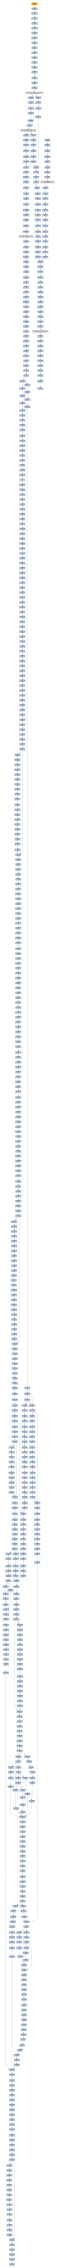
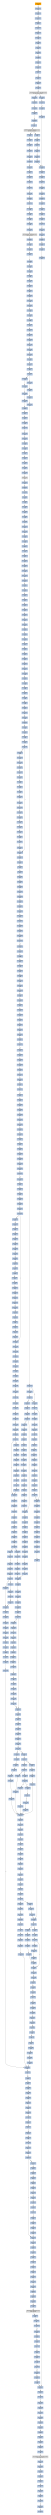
none -> (33, 2267)
